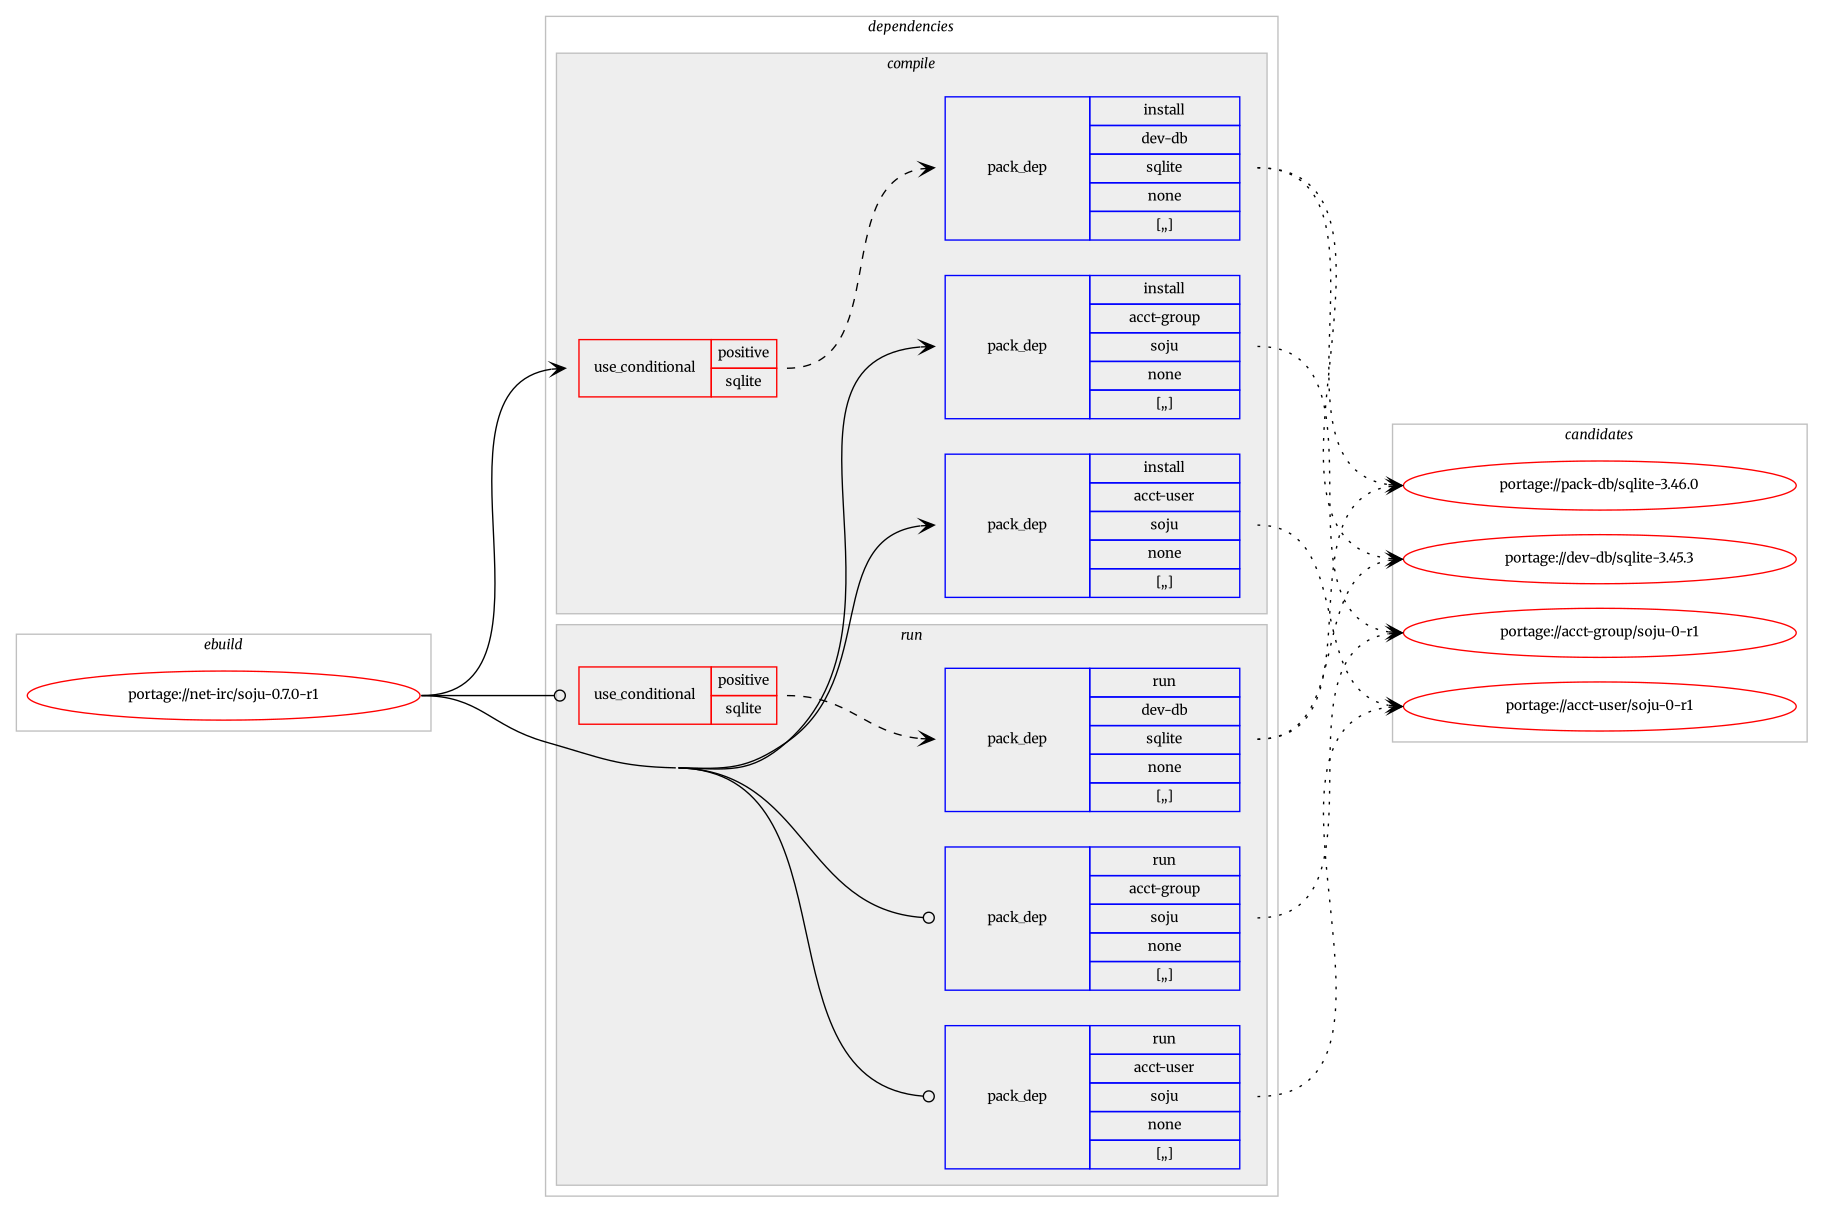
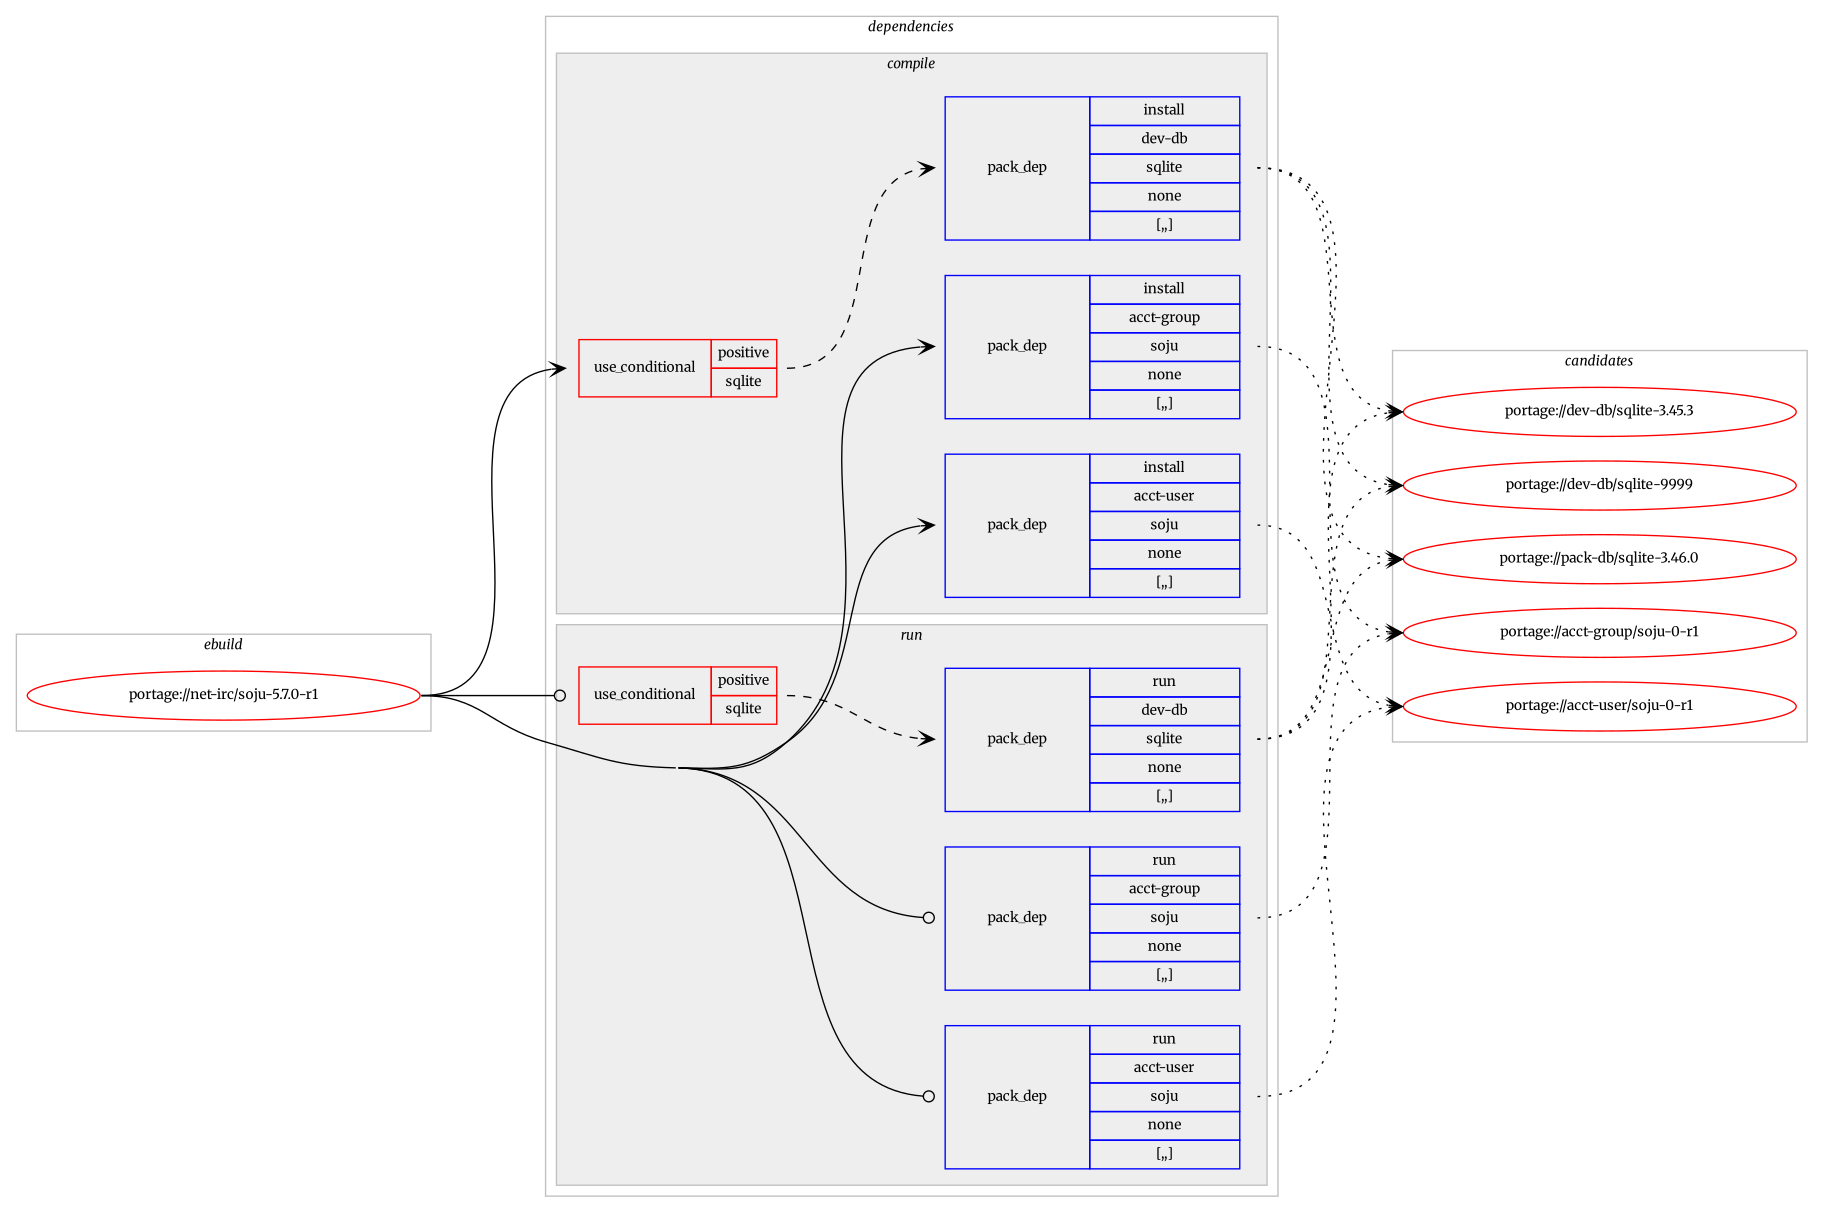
none -> (1600, 486)
(224, 696) -> (224, 696)
